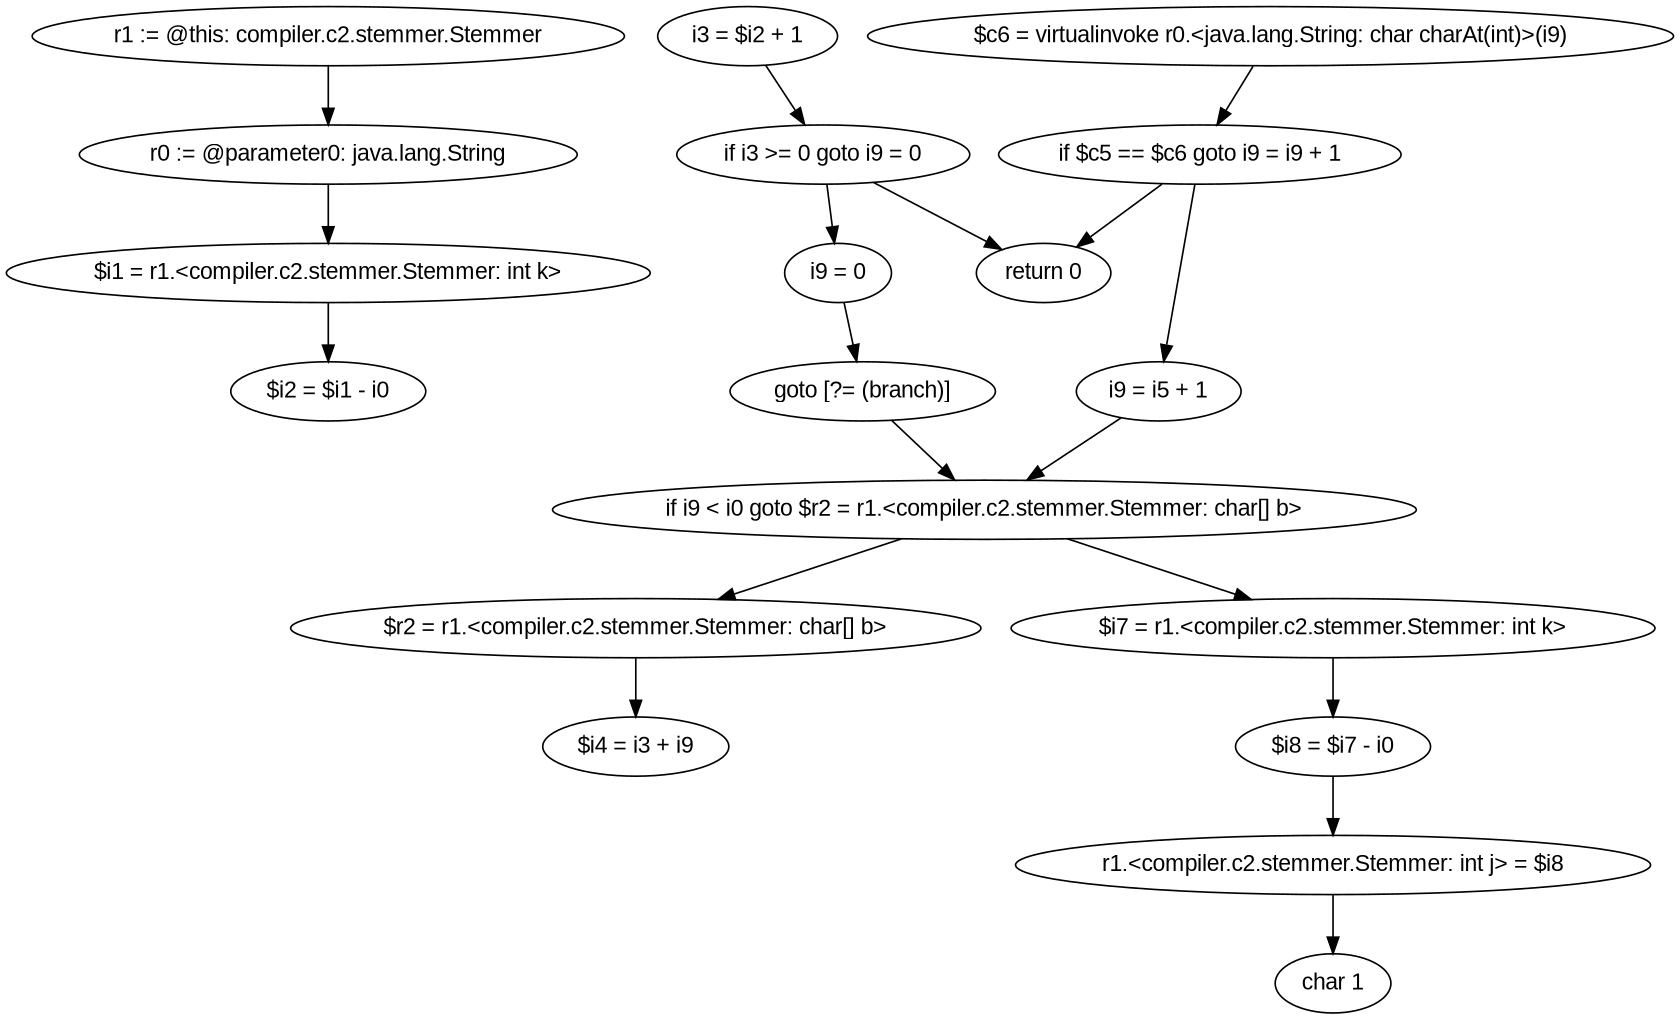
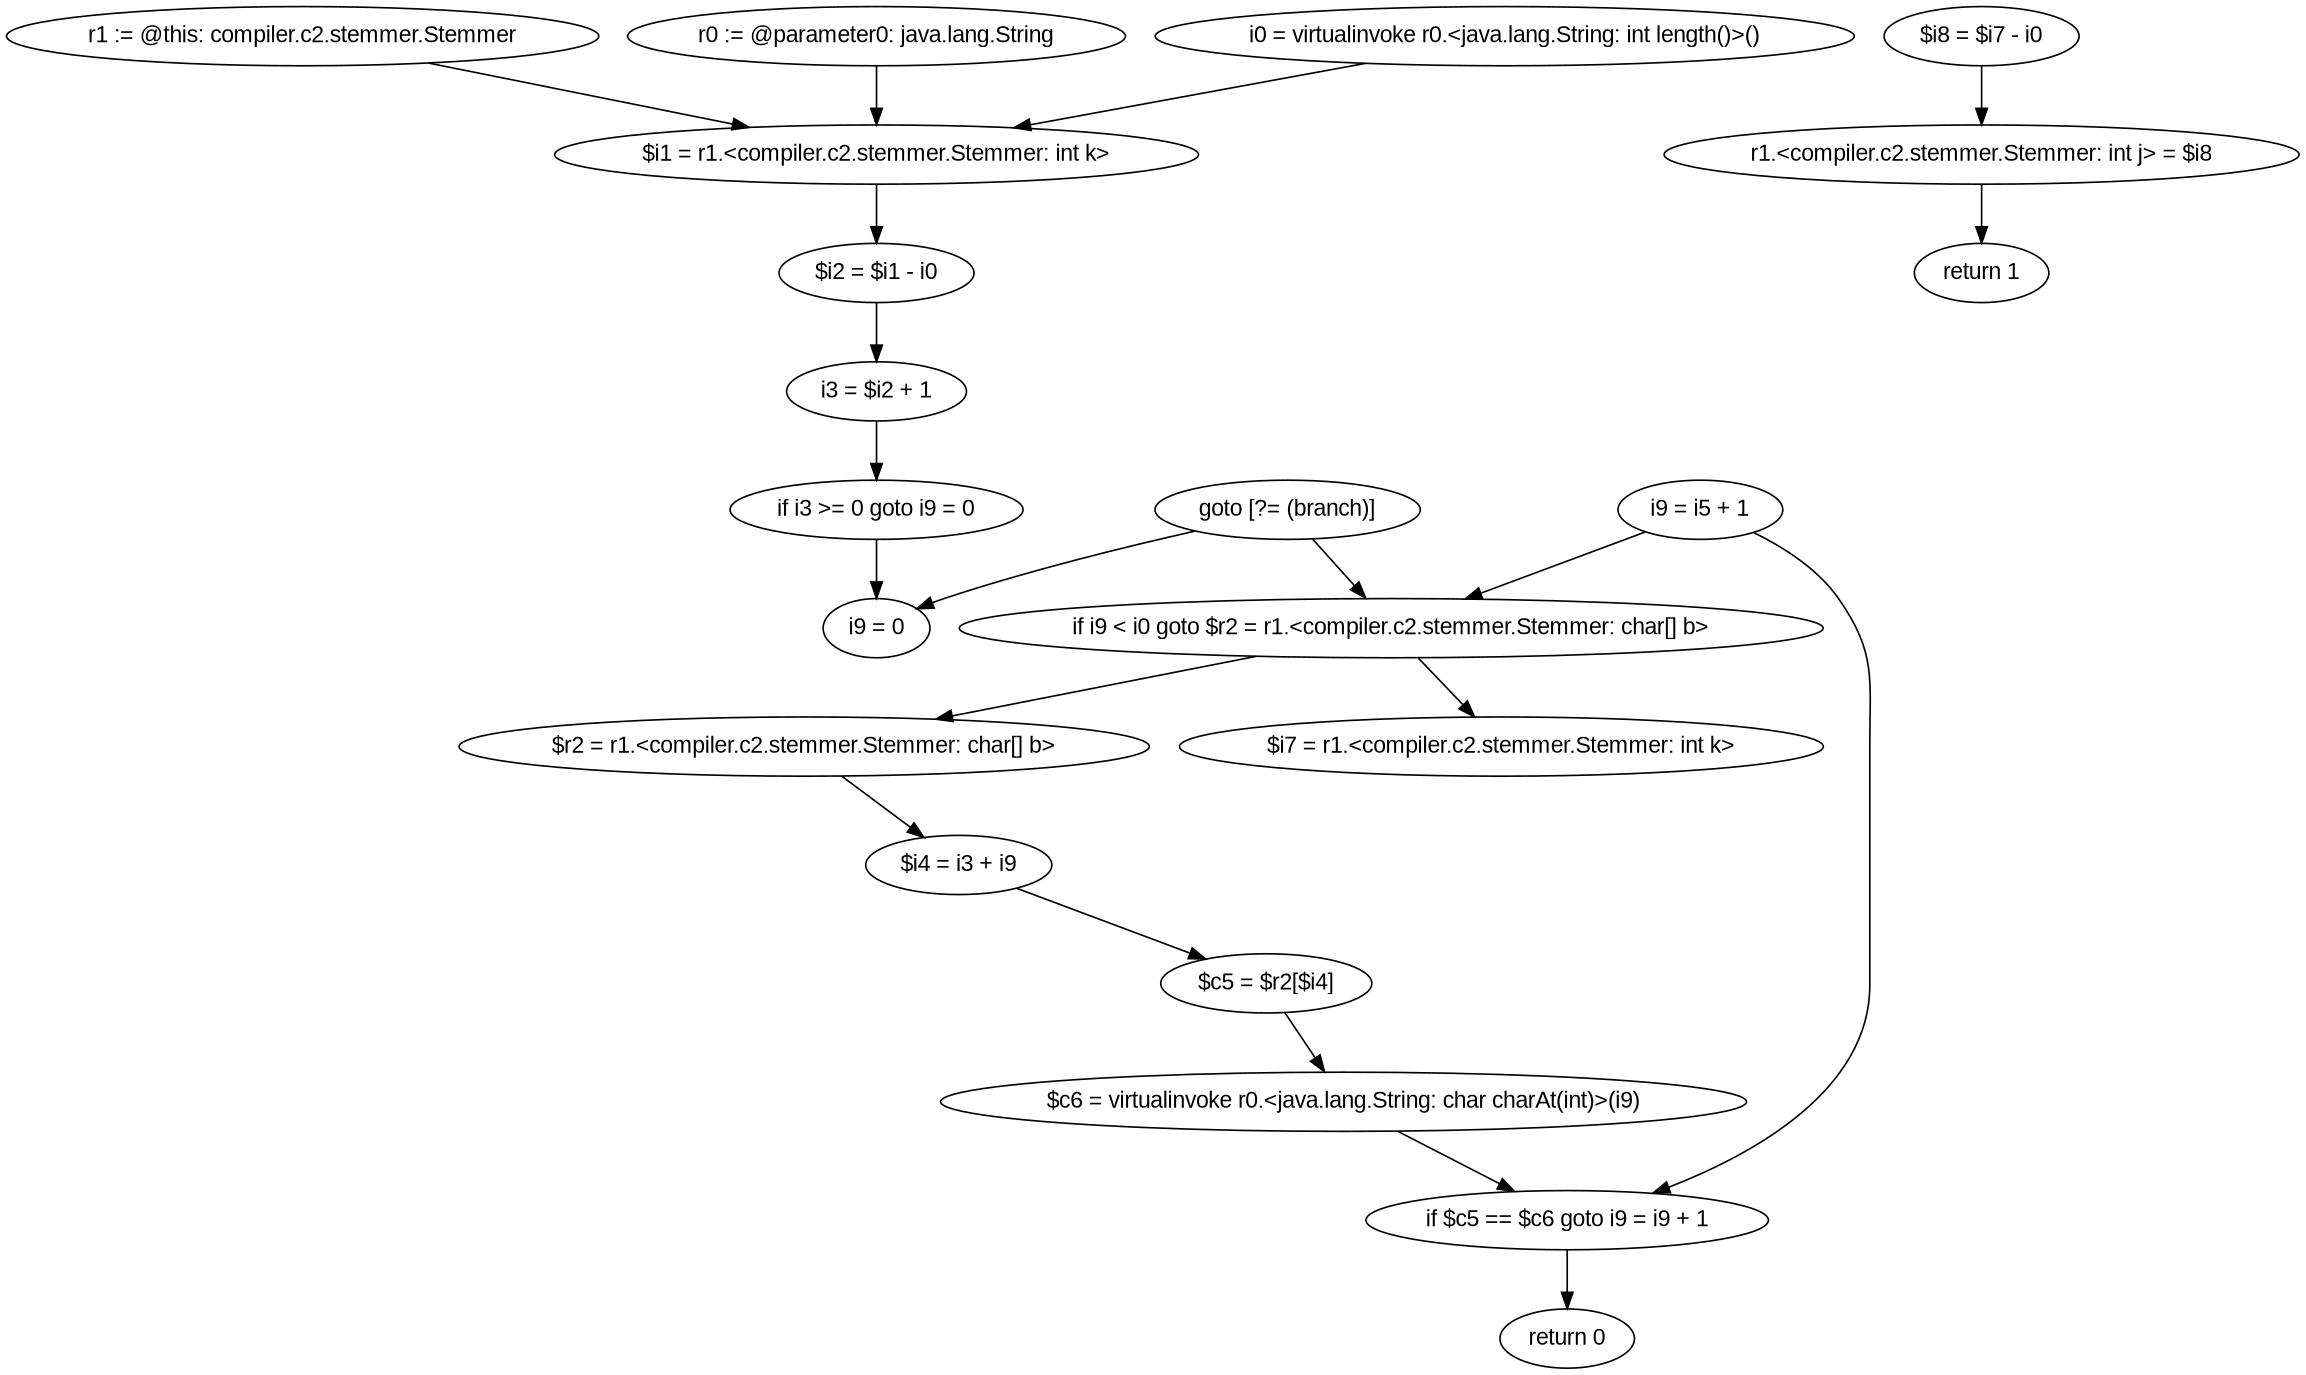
none -> (1505, 36)
(328, 87) -> (580, 94)
(930, 212) -> none
(1181, 265) -> (1870, 885)
(849, 324) -> (1063, 564)
none -> (877, 324)
(1333, 679) -> none
none -> (1266, 983)
(1333, 983) -> (1982, 273)
